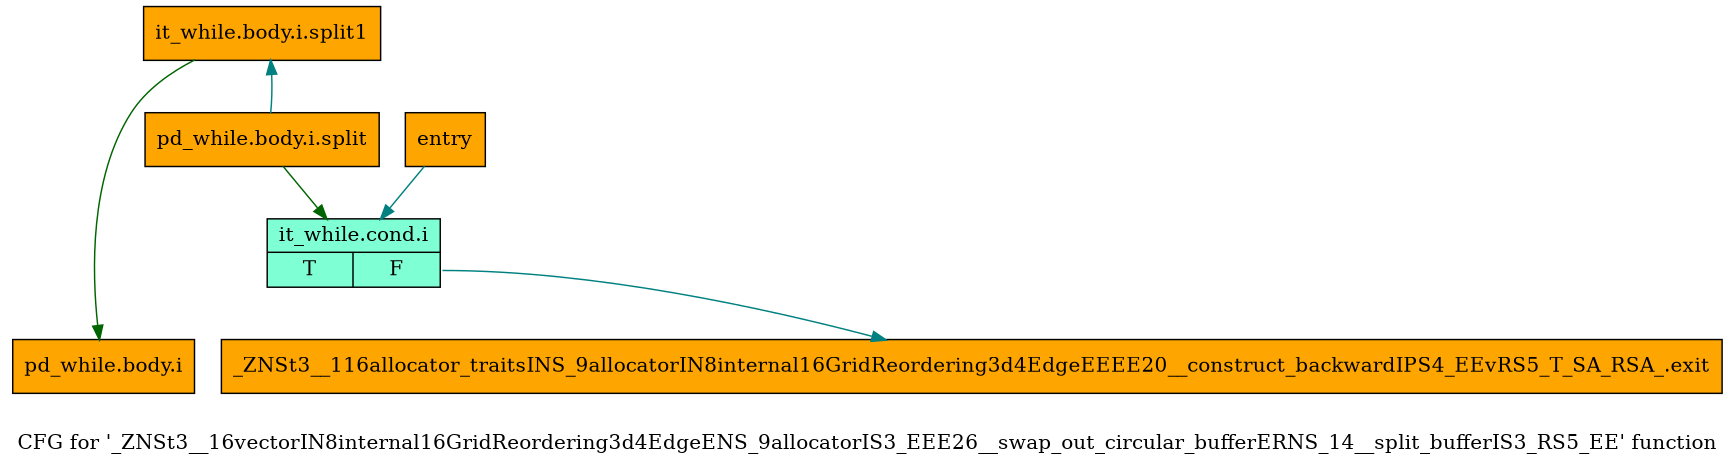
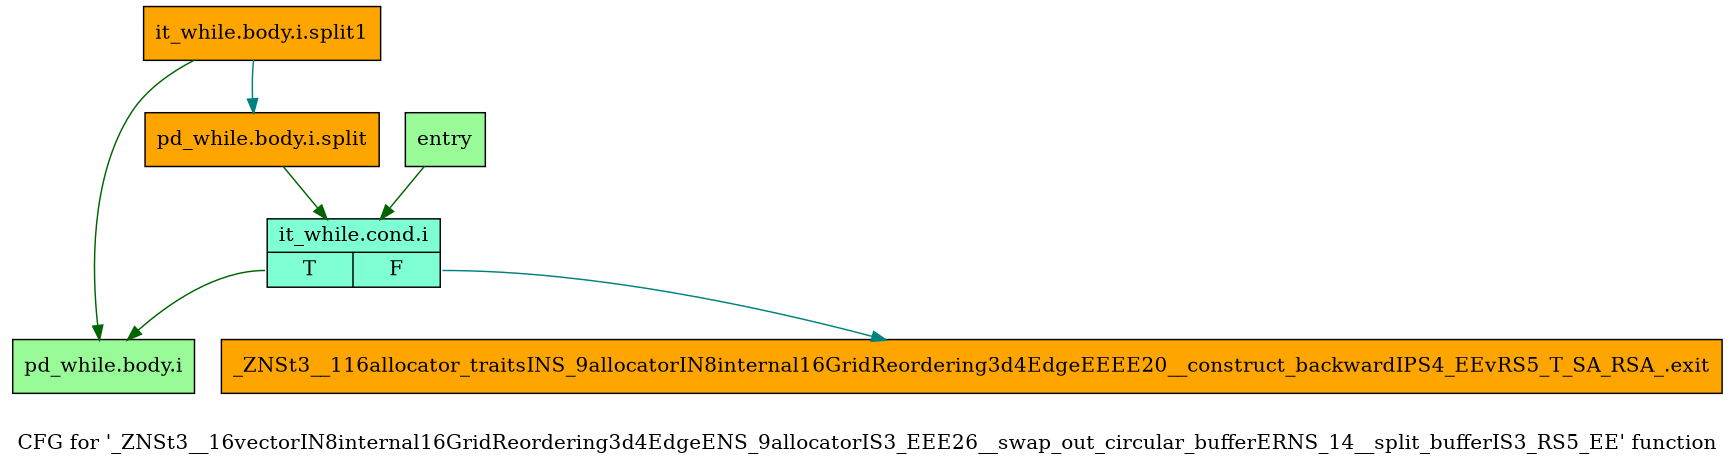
(272, 94) -> (252, 79)
(445, 140) -> (445, 140)
(407, 187) -> (407, 187)
none -> (197, 289)
(104, 366) -> (104, 366)
